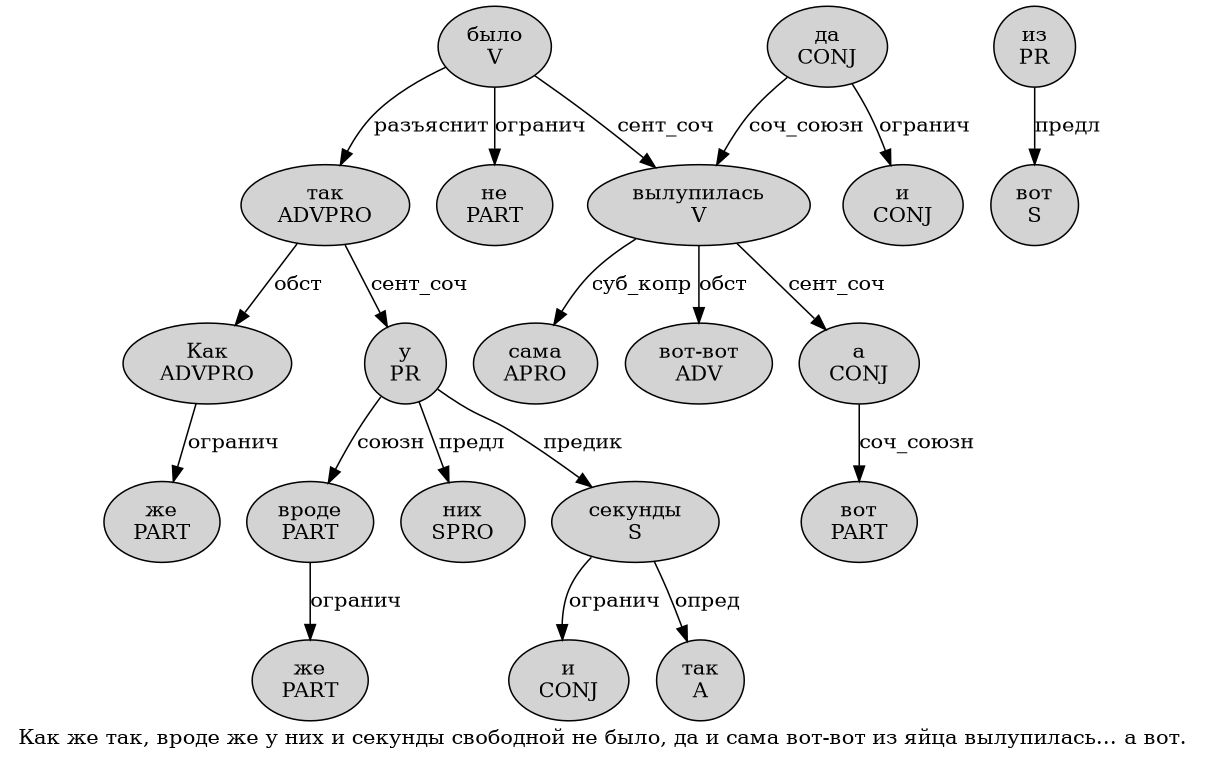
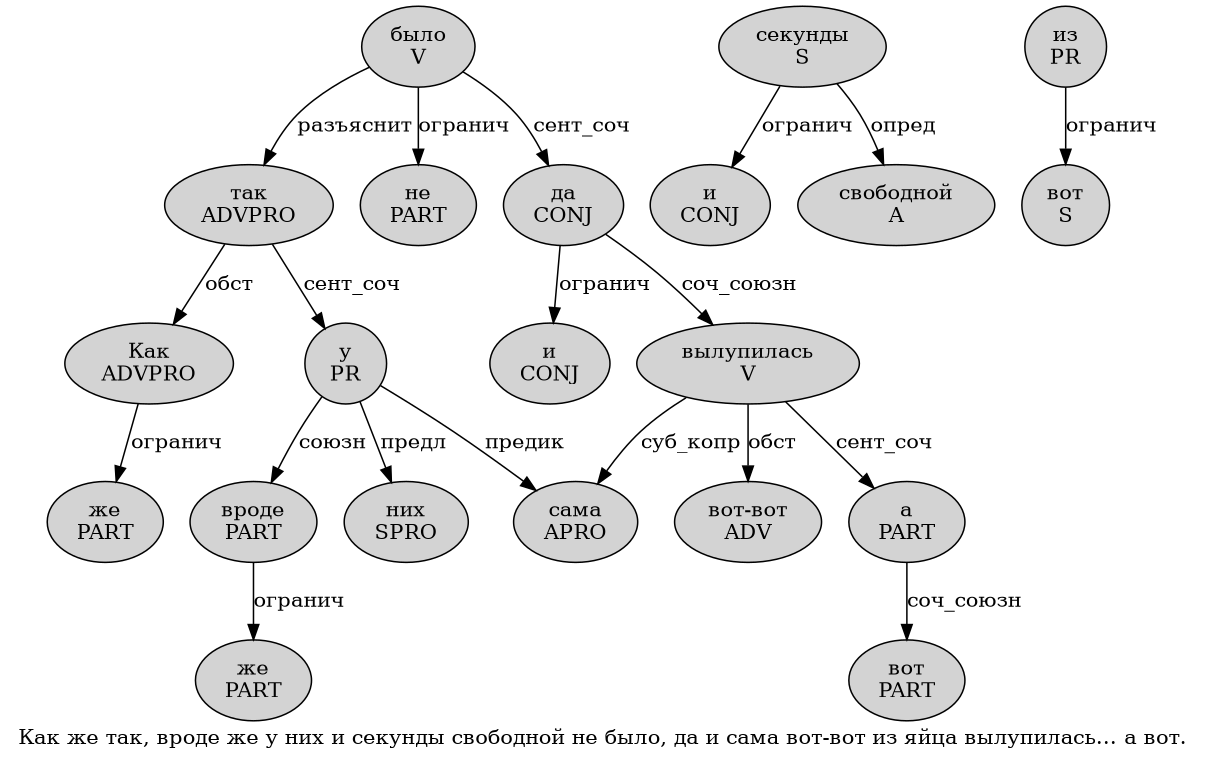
(590, 116) -> (508, 106)
(1068, 126) -> (1112, 126)
(859, 364) -> (907, 522)
(510, 431) -> (453, 432)
(700, 680) -> (896, 205)
